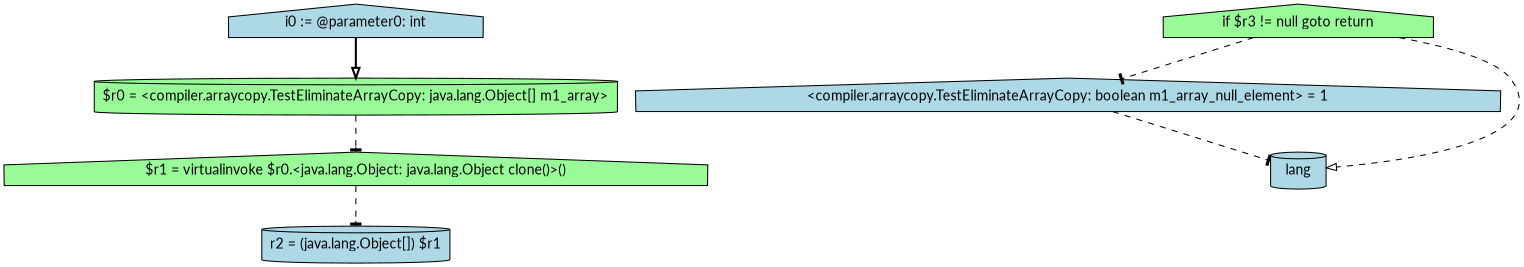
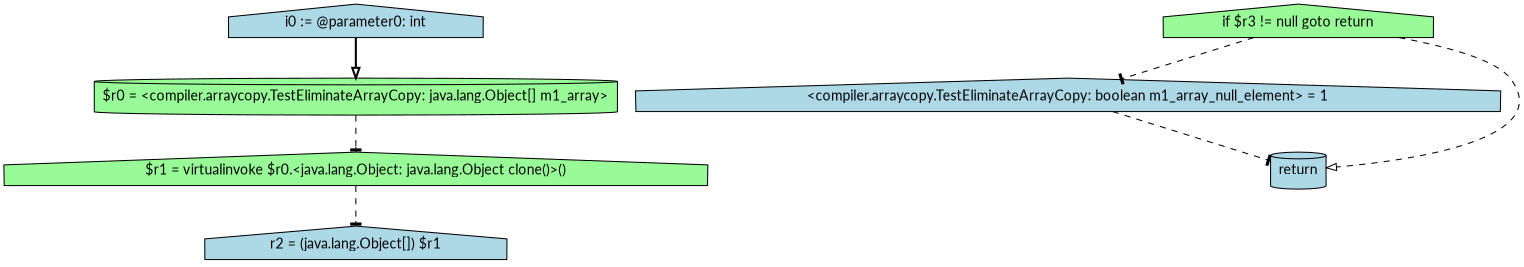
(1298, 171) -> (1298, 171)
(356, 245) -> (356, 245)
